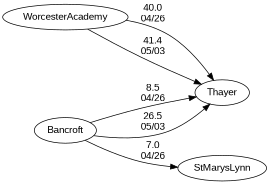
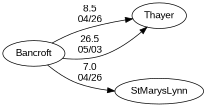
(65, 17) -> none
